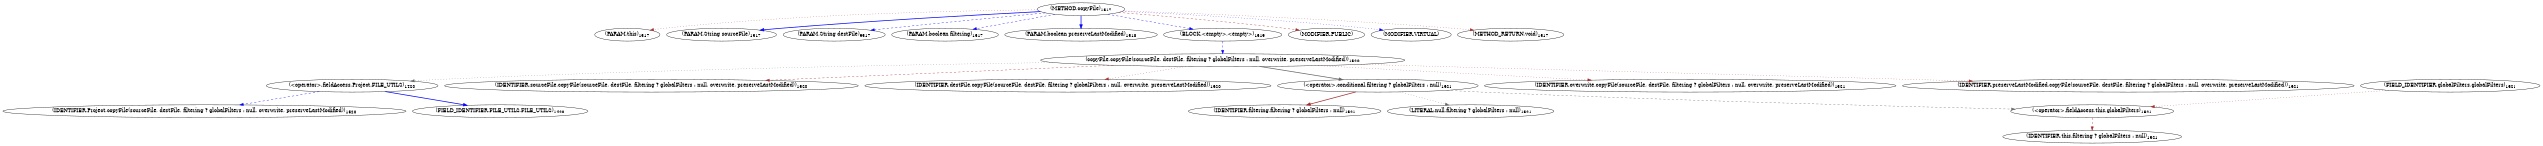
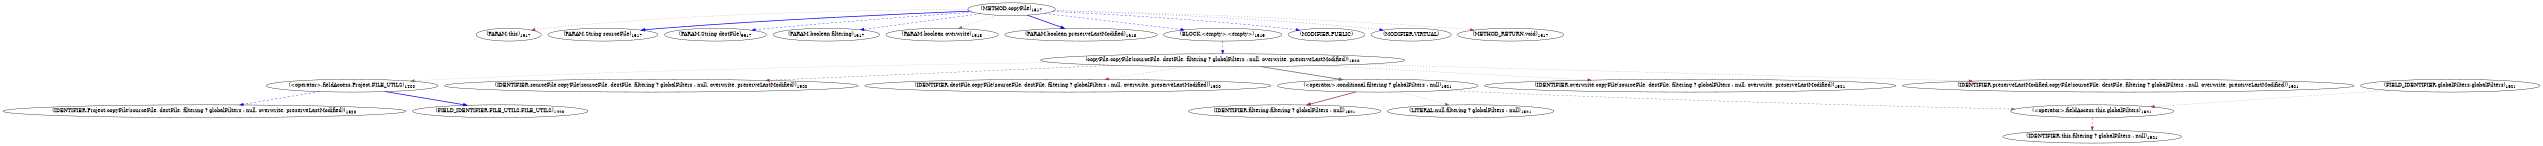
(1207, 20) -> (1175, 19)
none -> (942, 35)
